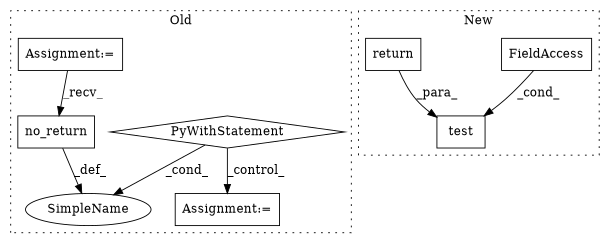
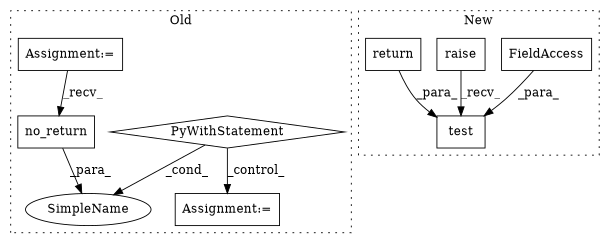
none -> (461, 54)
(539, 93) -> (539, 93)
(91, 171) -> (91, 171)
